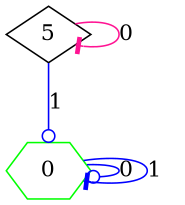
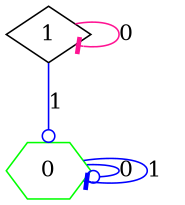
(49, 34) -> (49, 34)
